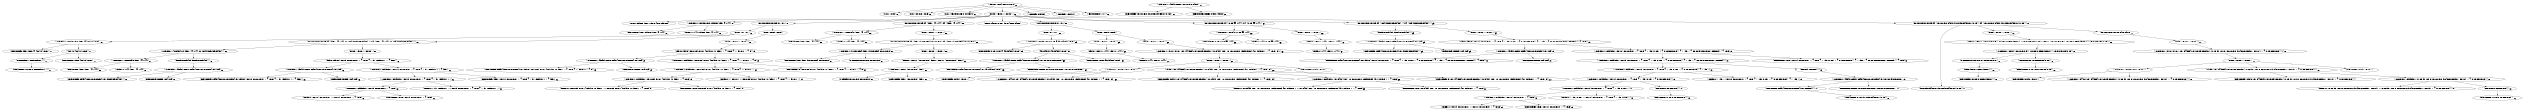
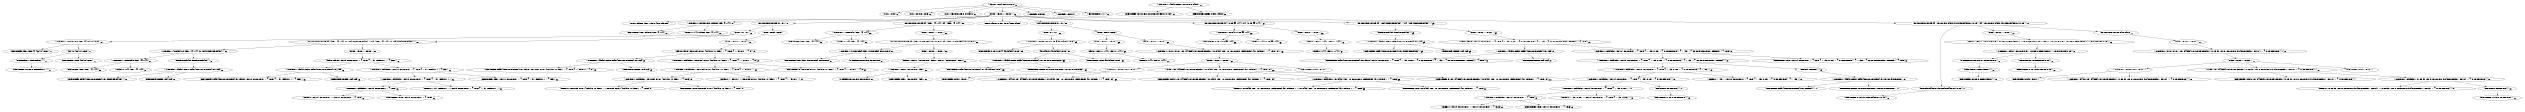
(1829, 93) -> (1905, 93)
